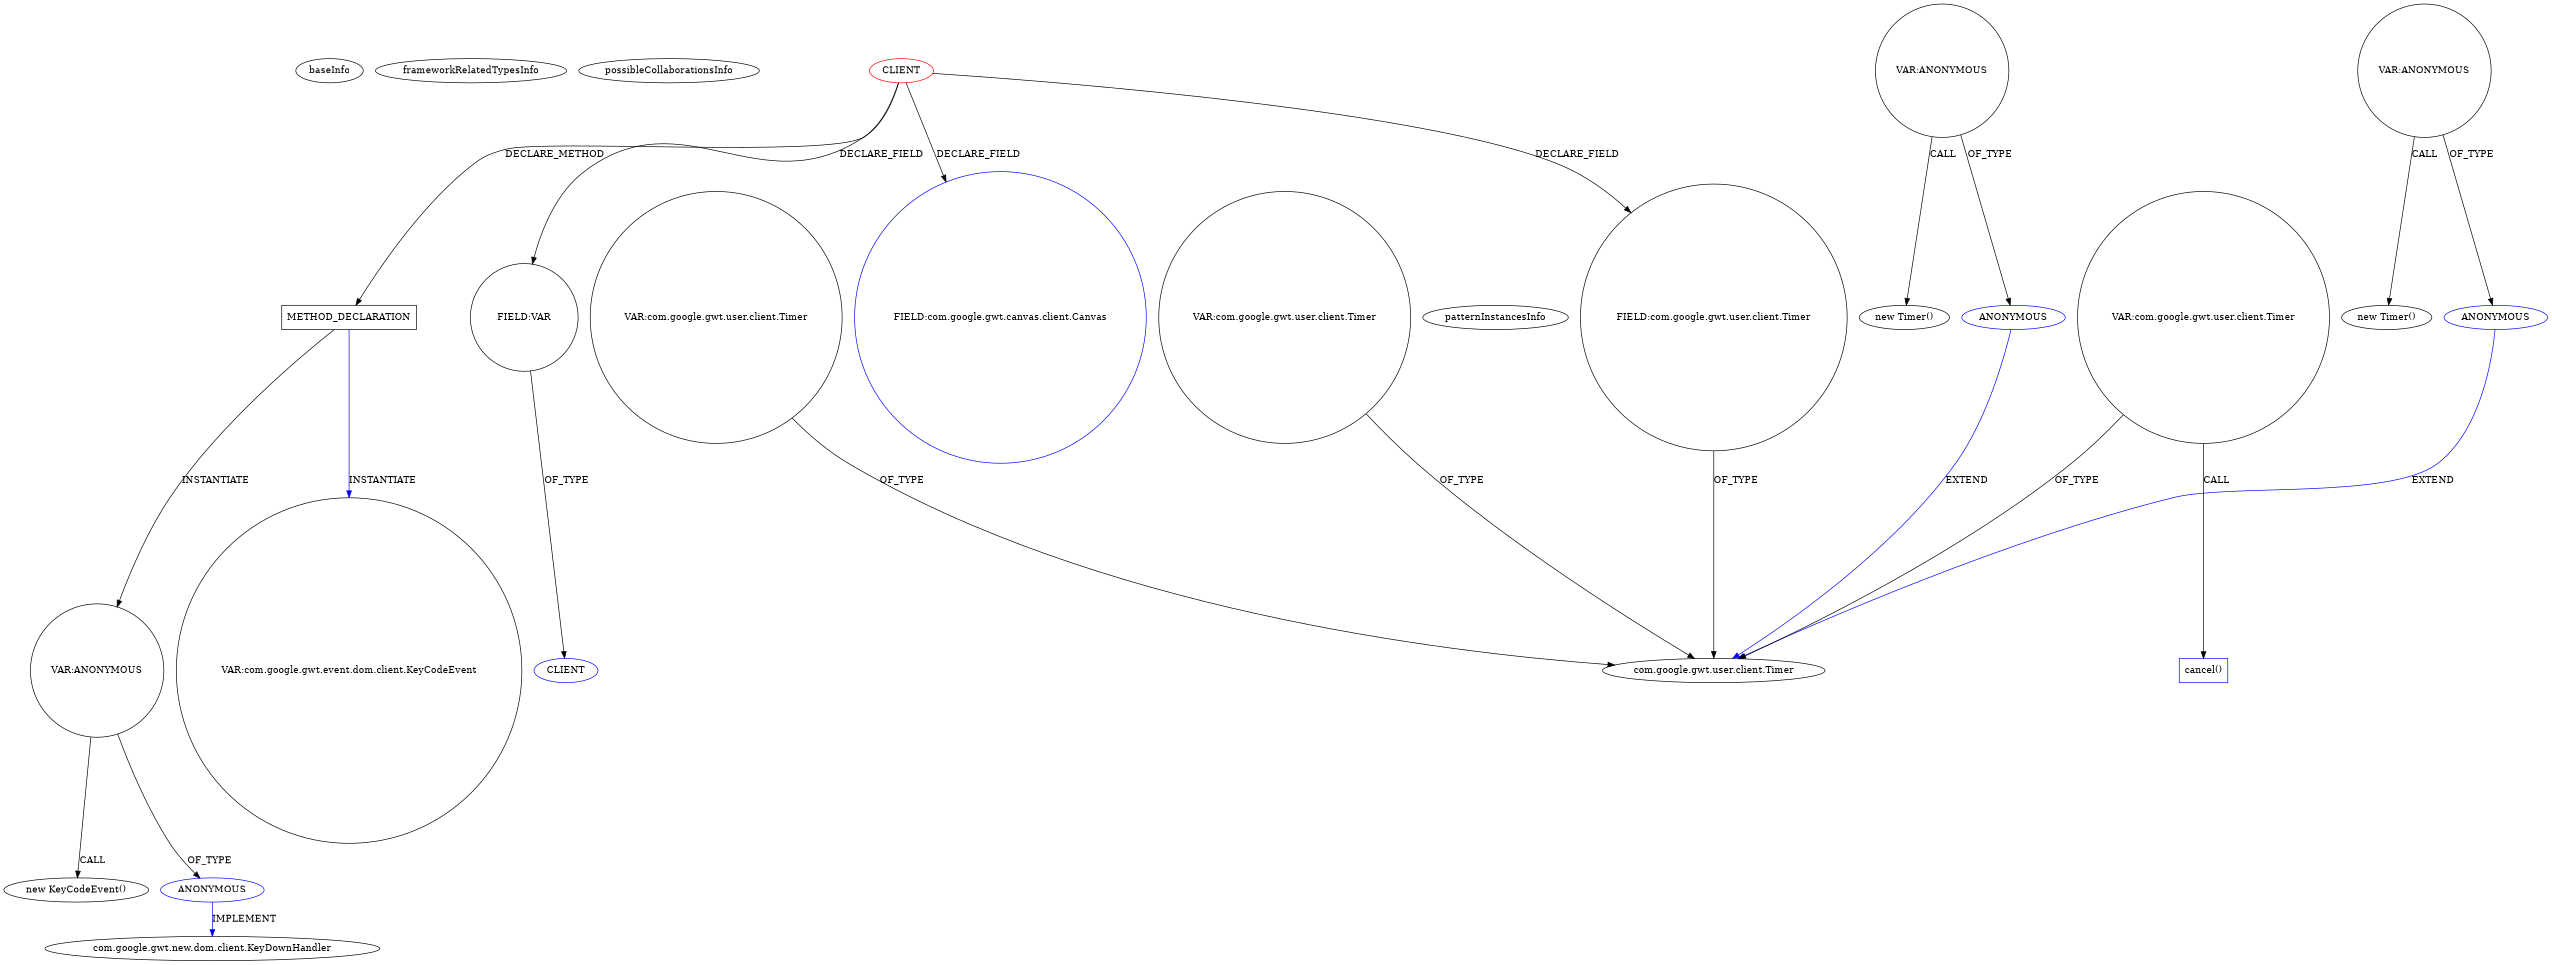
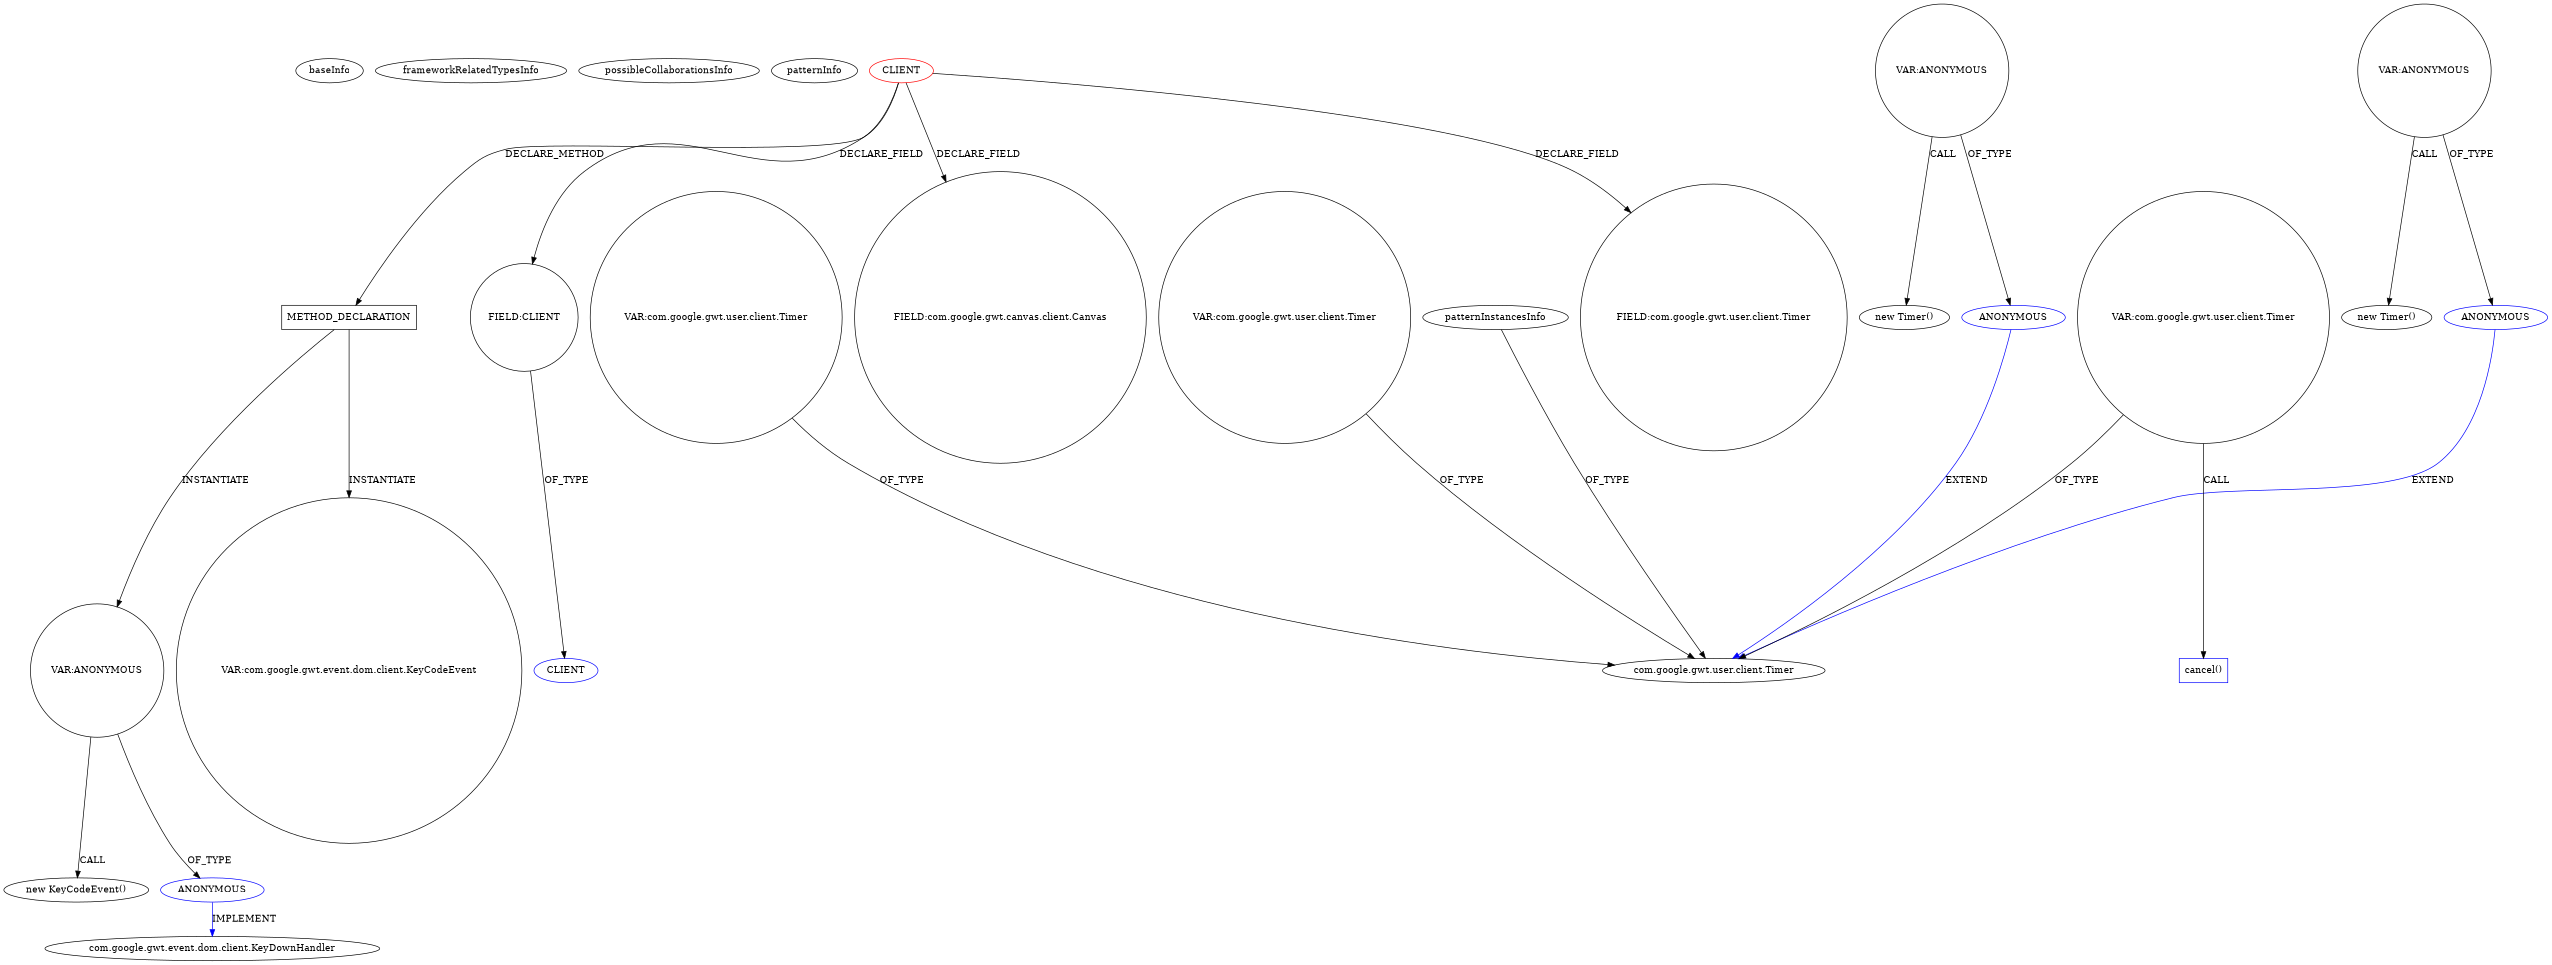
none -> (815, 71)
(524, 317) -> (524, 317)
(1000, 317) -> (1000, 317)
(349, 410) -> (349, 410)
(1714, 551) -> (1594, 495)
(212, 949) -> (212, 949)
